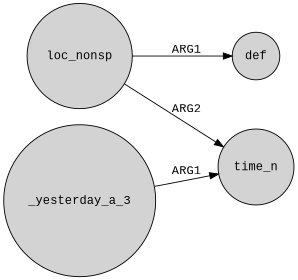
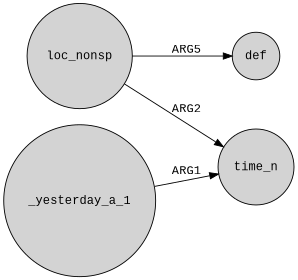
(187, 49) -> (187, 49)
(80, 201) -> (80, 201)
